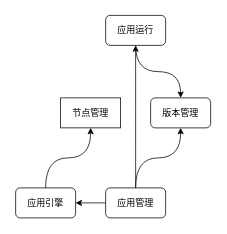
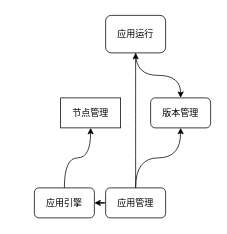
(135, 30) -> (135, 34)
(45, 203) -> (64, 203)
